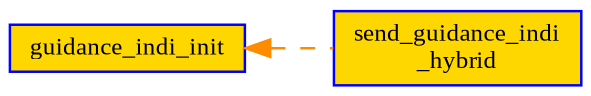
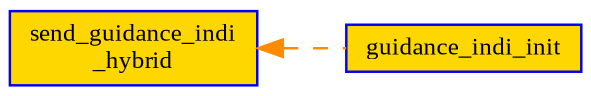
(302, 48) -> (315, 48)
